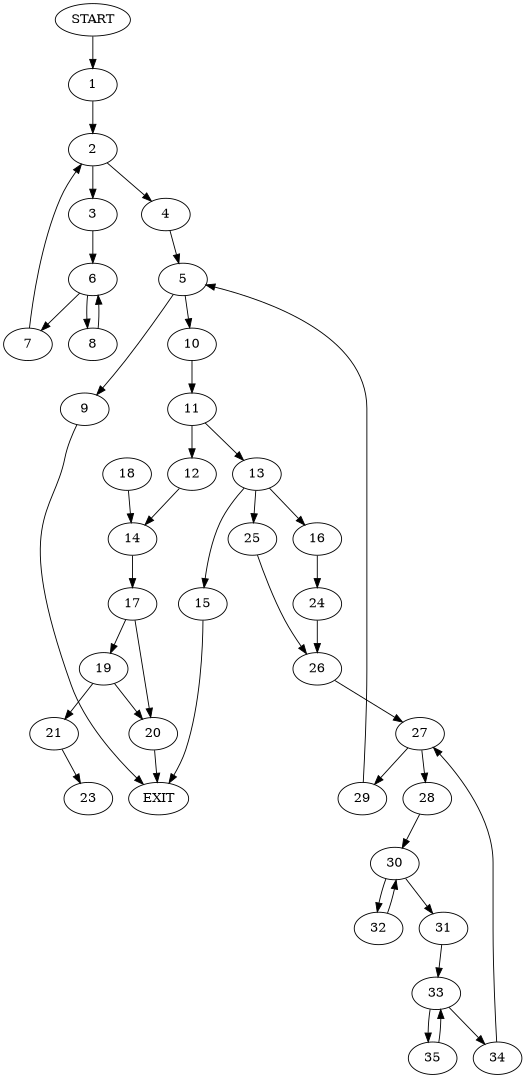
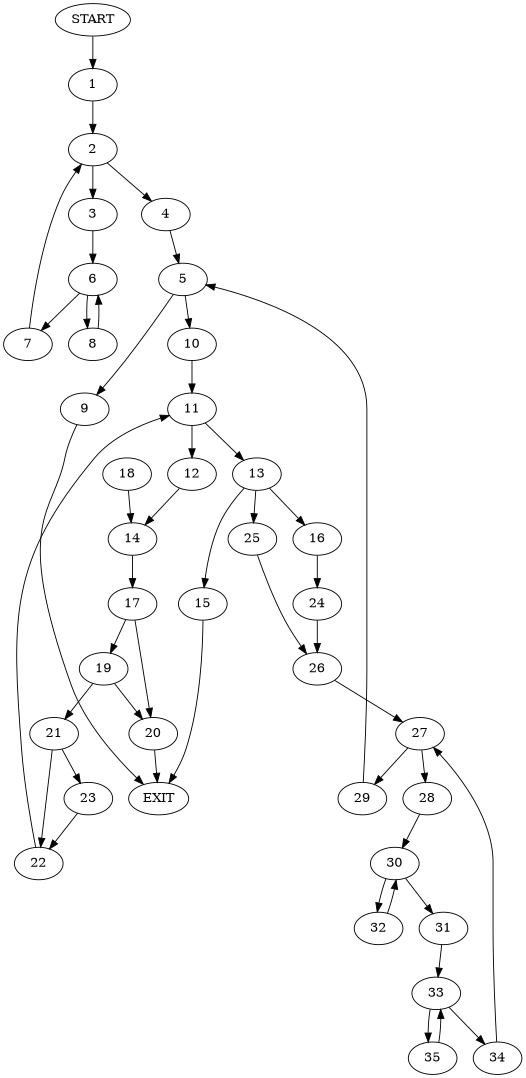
none -> (39, 864)
